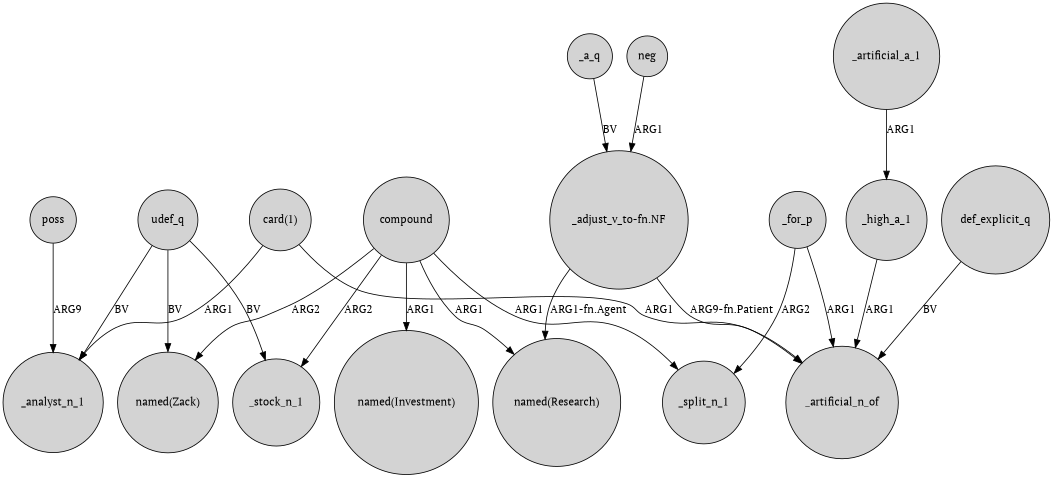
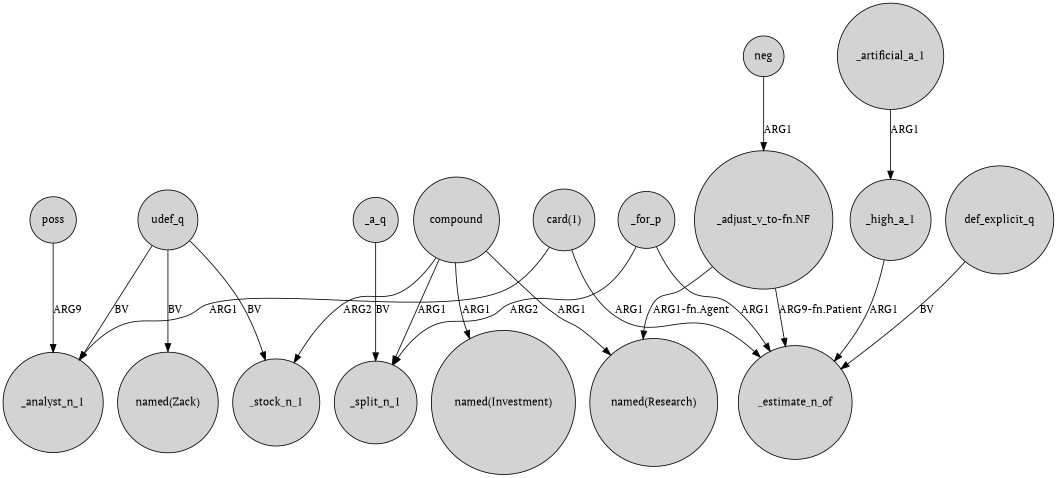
(600, 111) -> (376, 289)
(289, 306) -> none
(842, 402) -> (795, 402)
